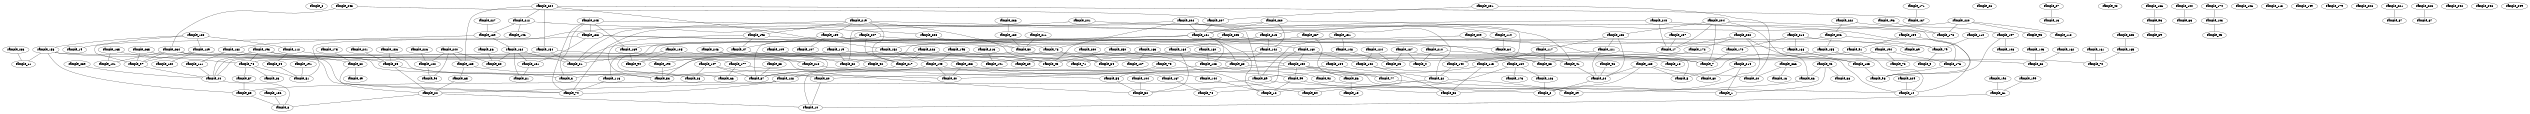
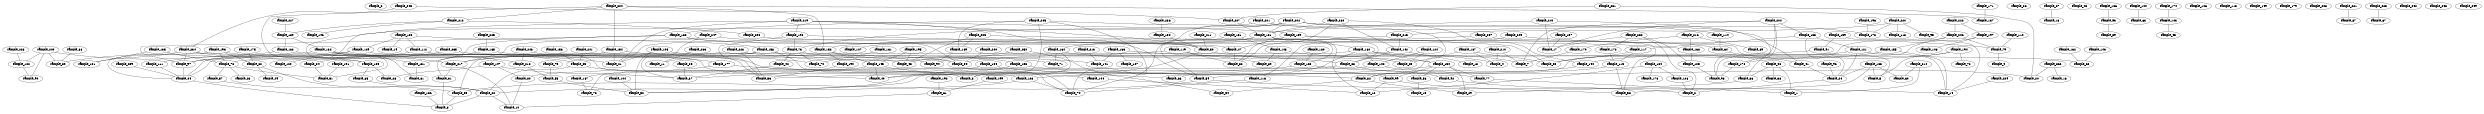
(775, 50) -> none
none -> (444, 79)
